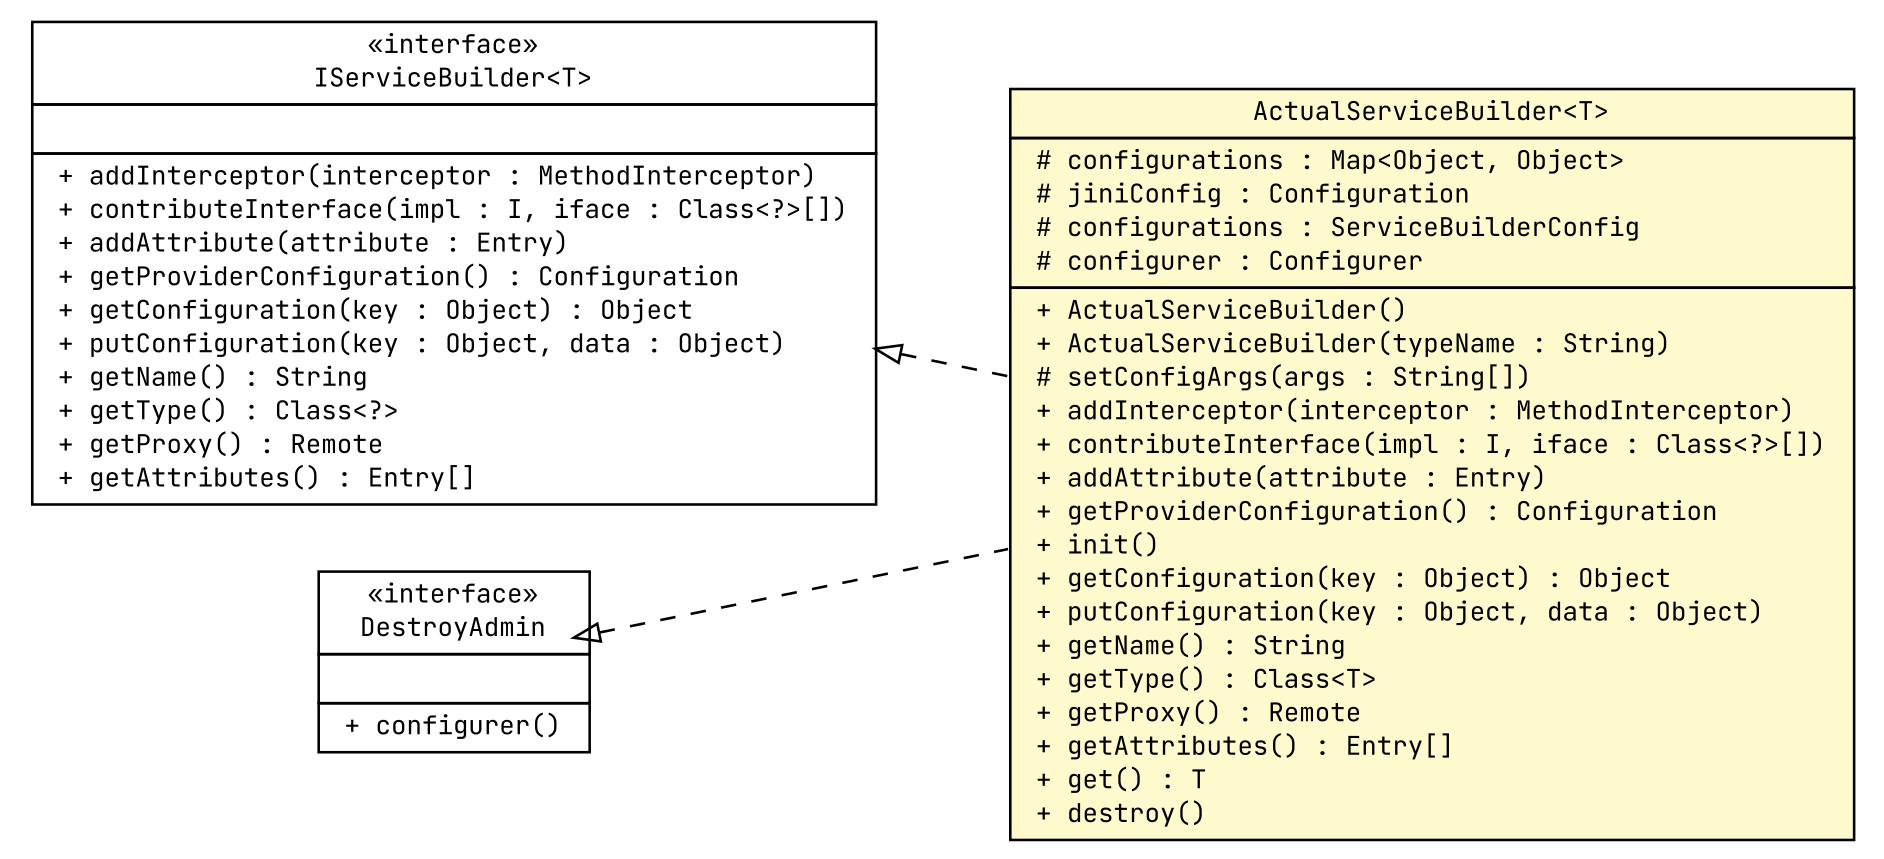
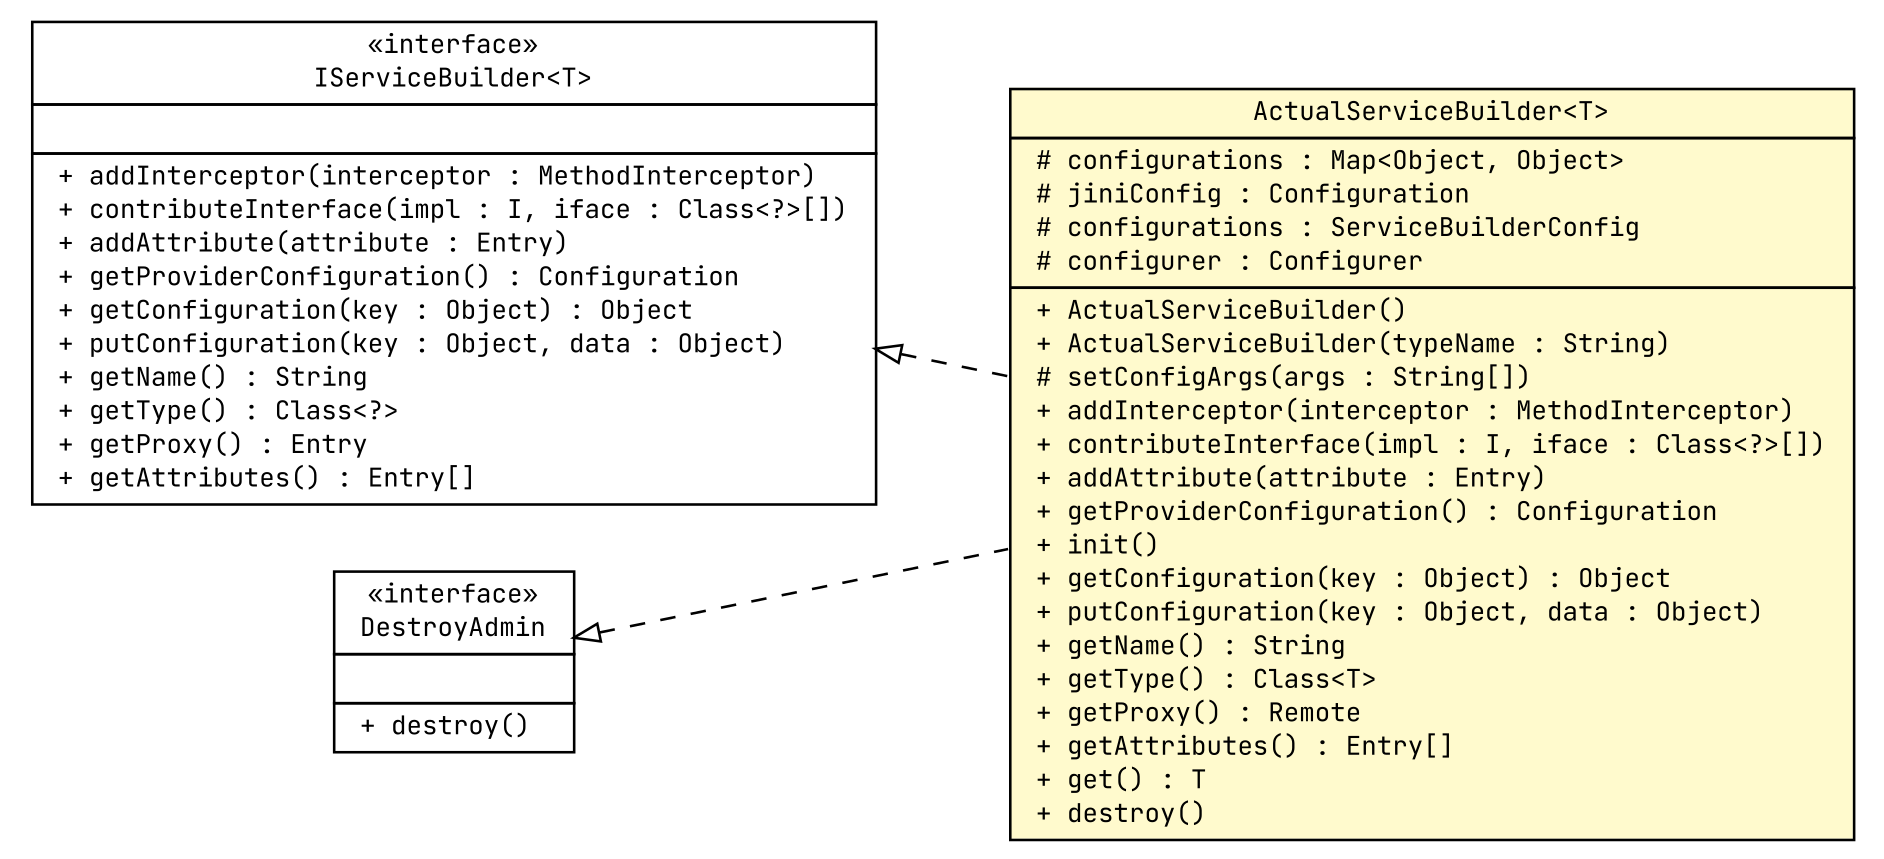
(222, 445) -> (214, 445)
(454, 726) -> (446, 726)
